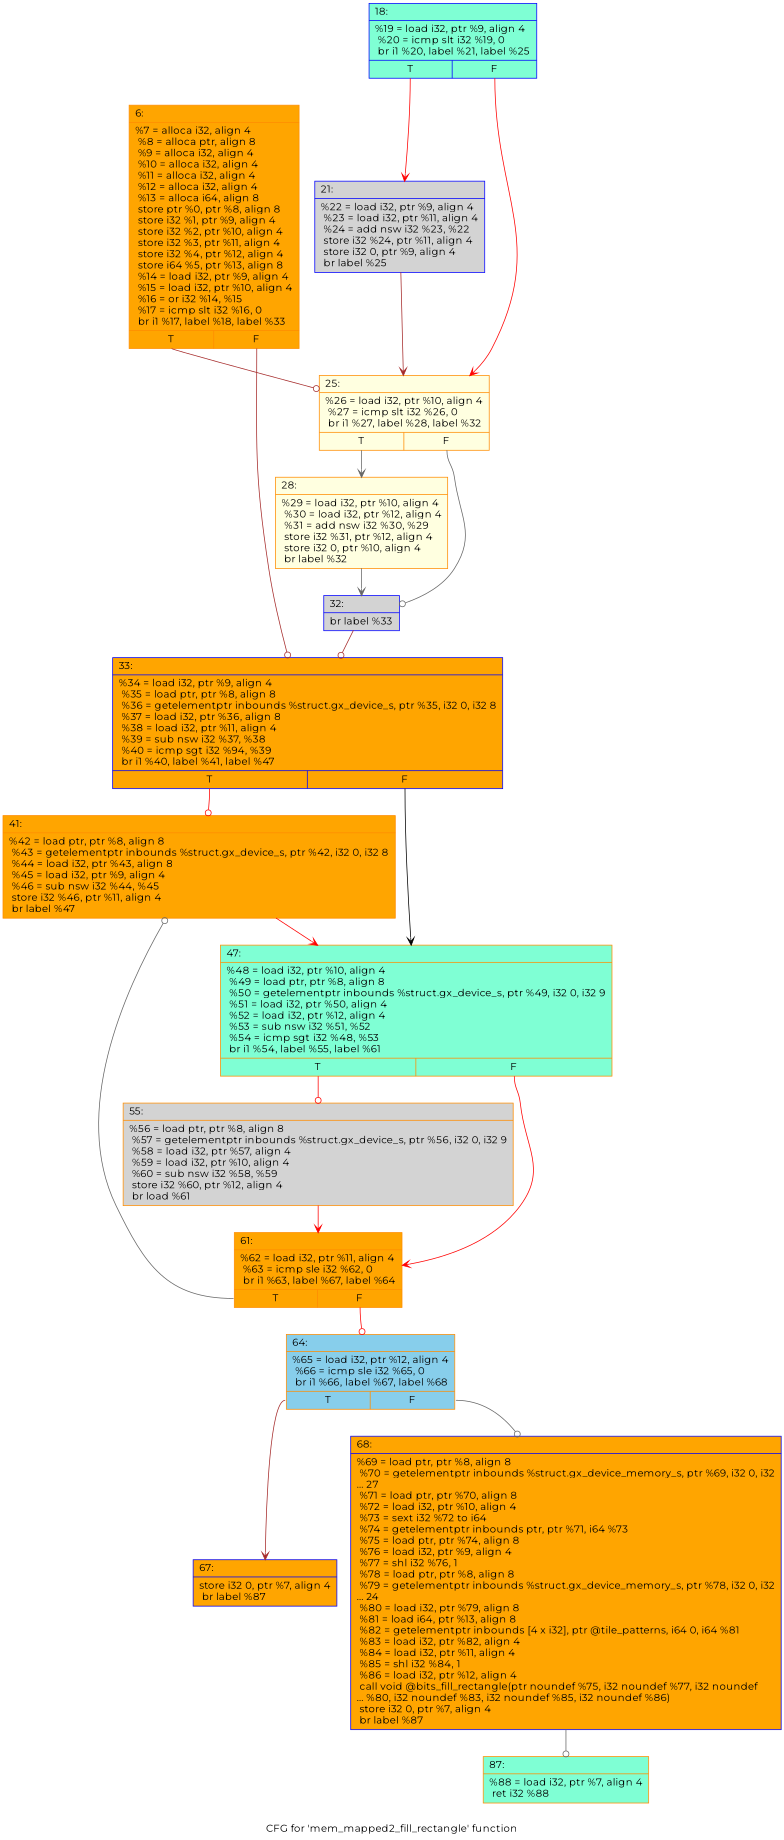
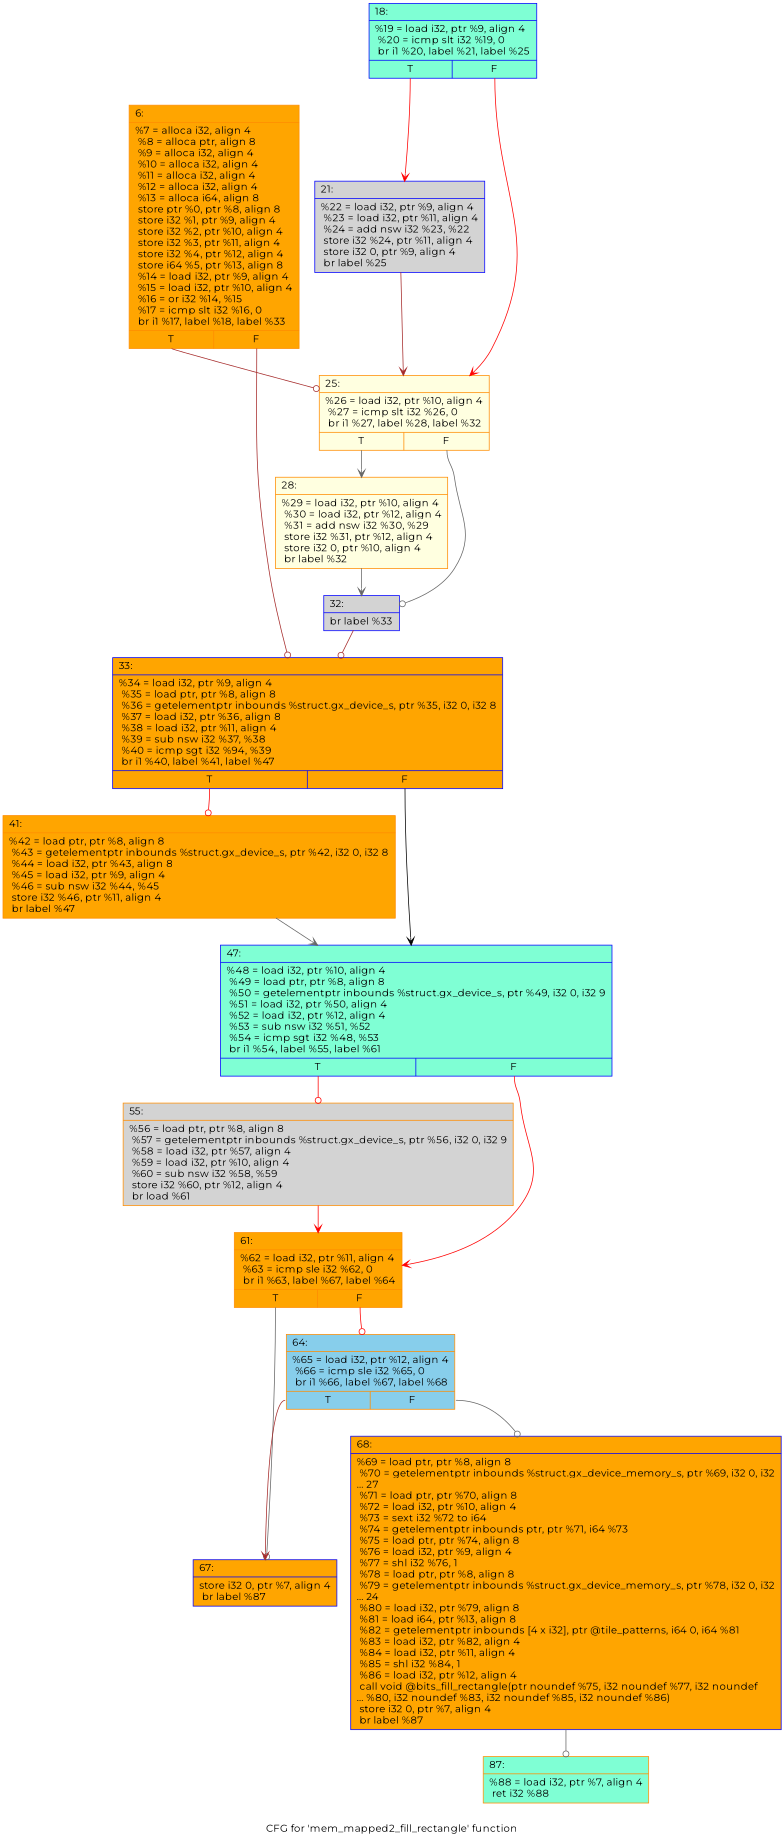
(294, 930) -> (294, 930)
(416, 1011) -> (416, 1011)
(100, 1140) -> (274, 1406)
